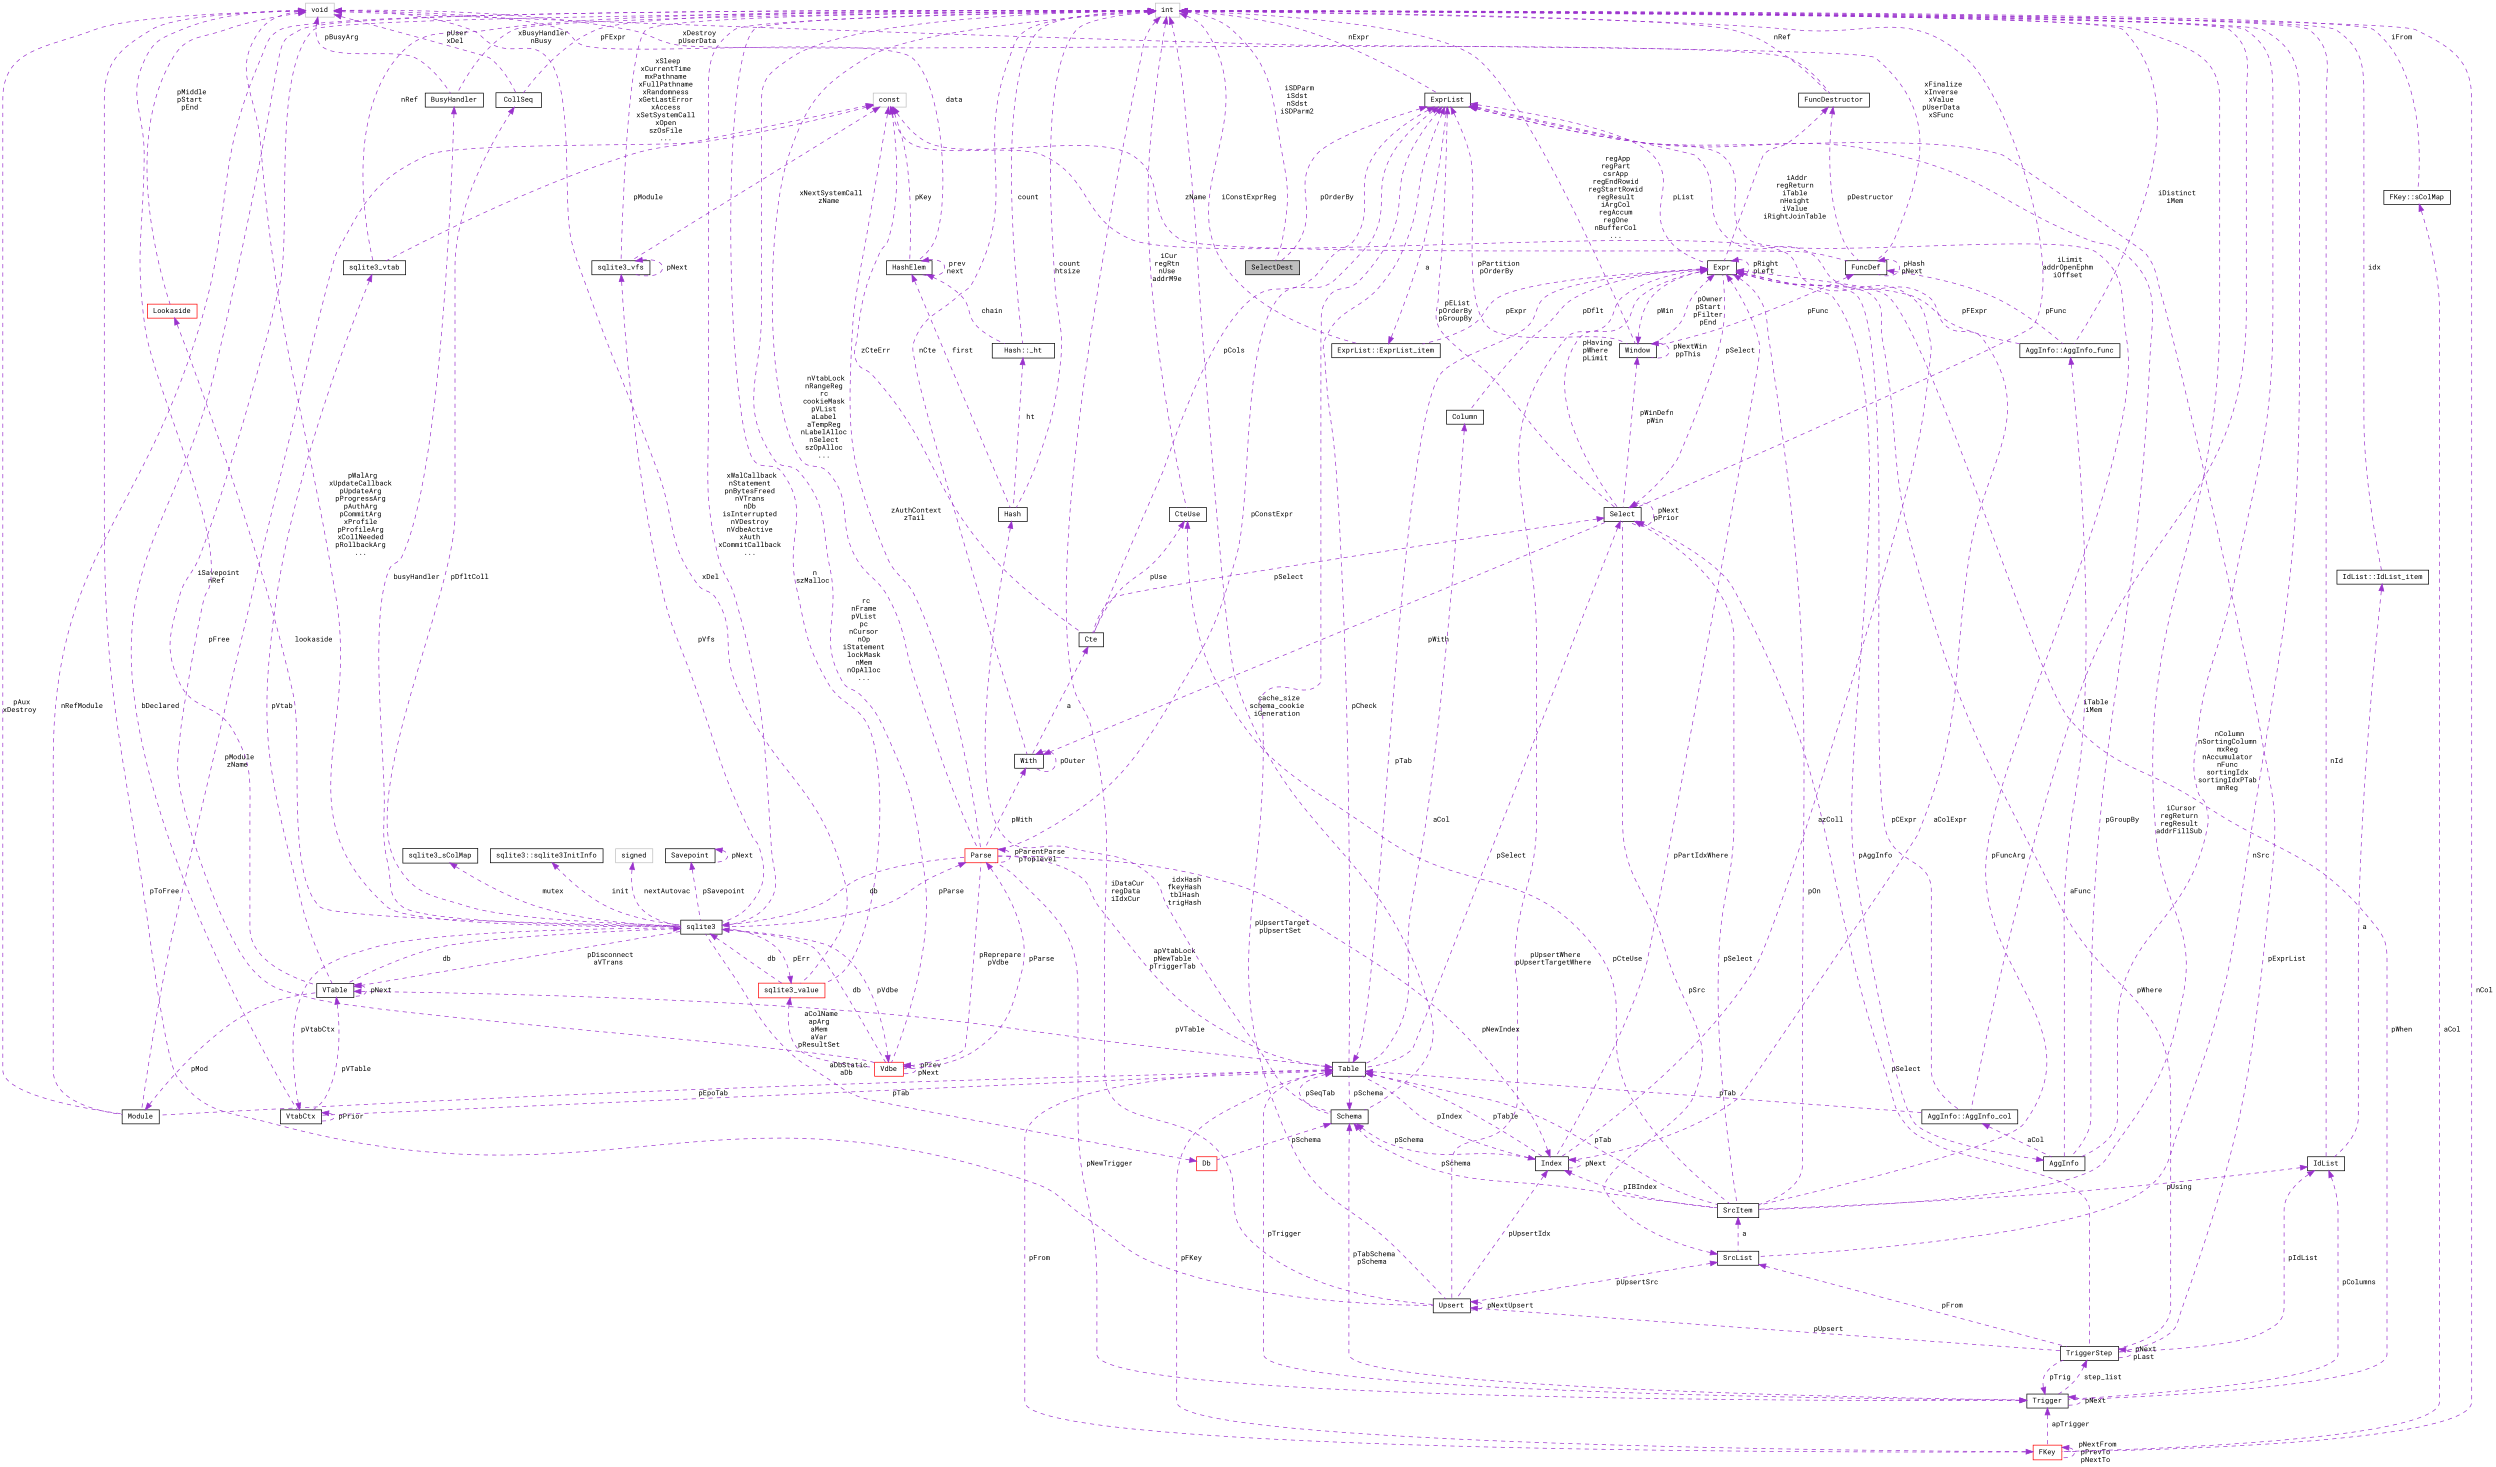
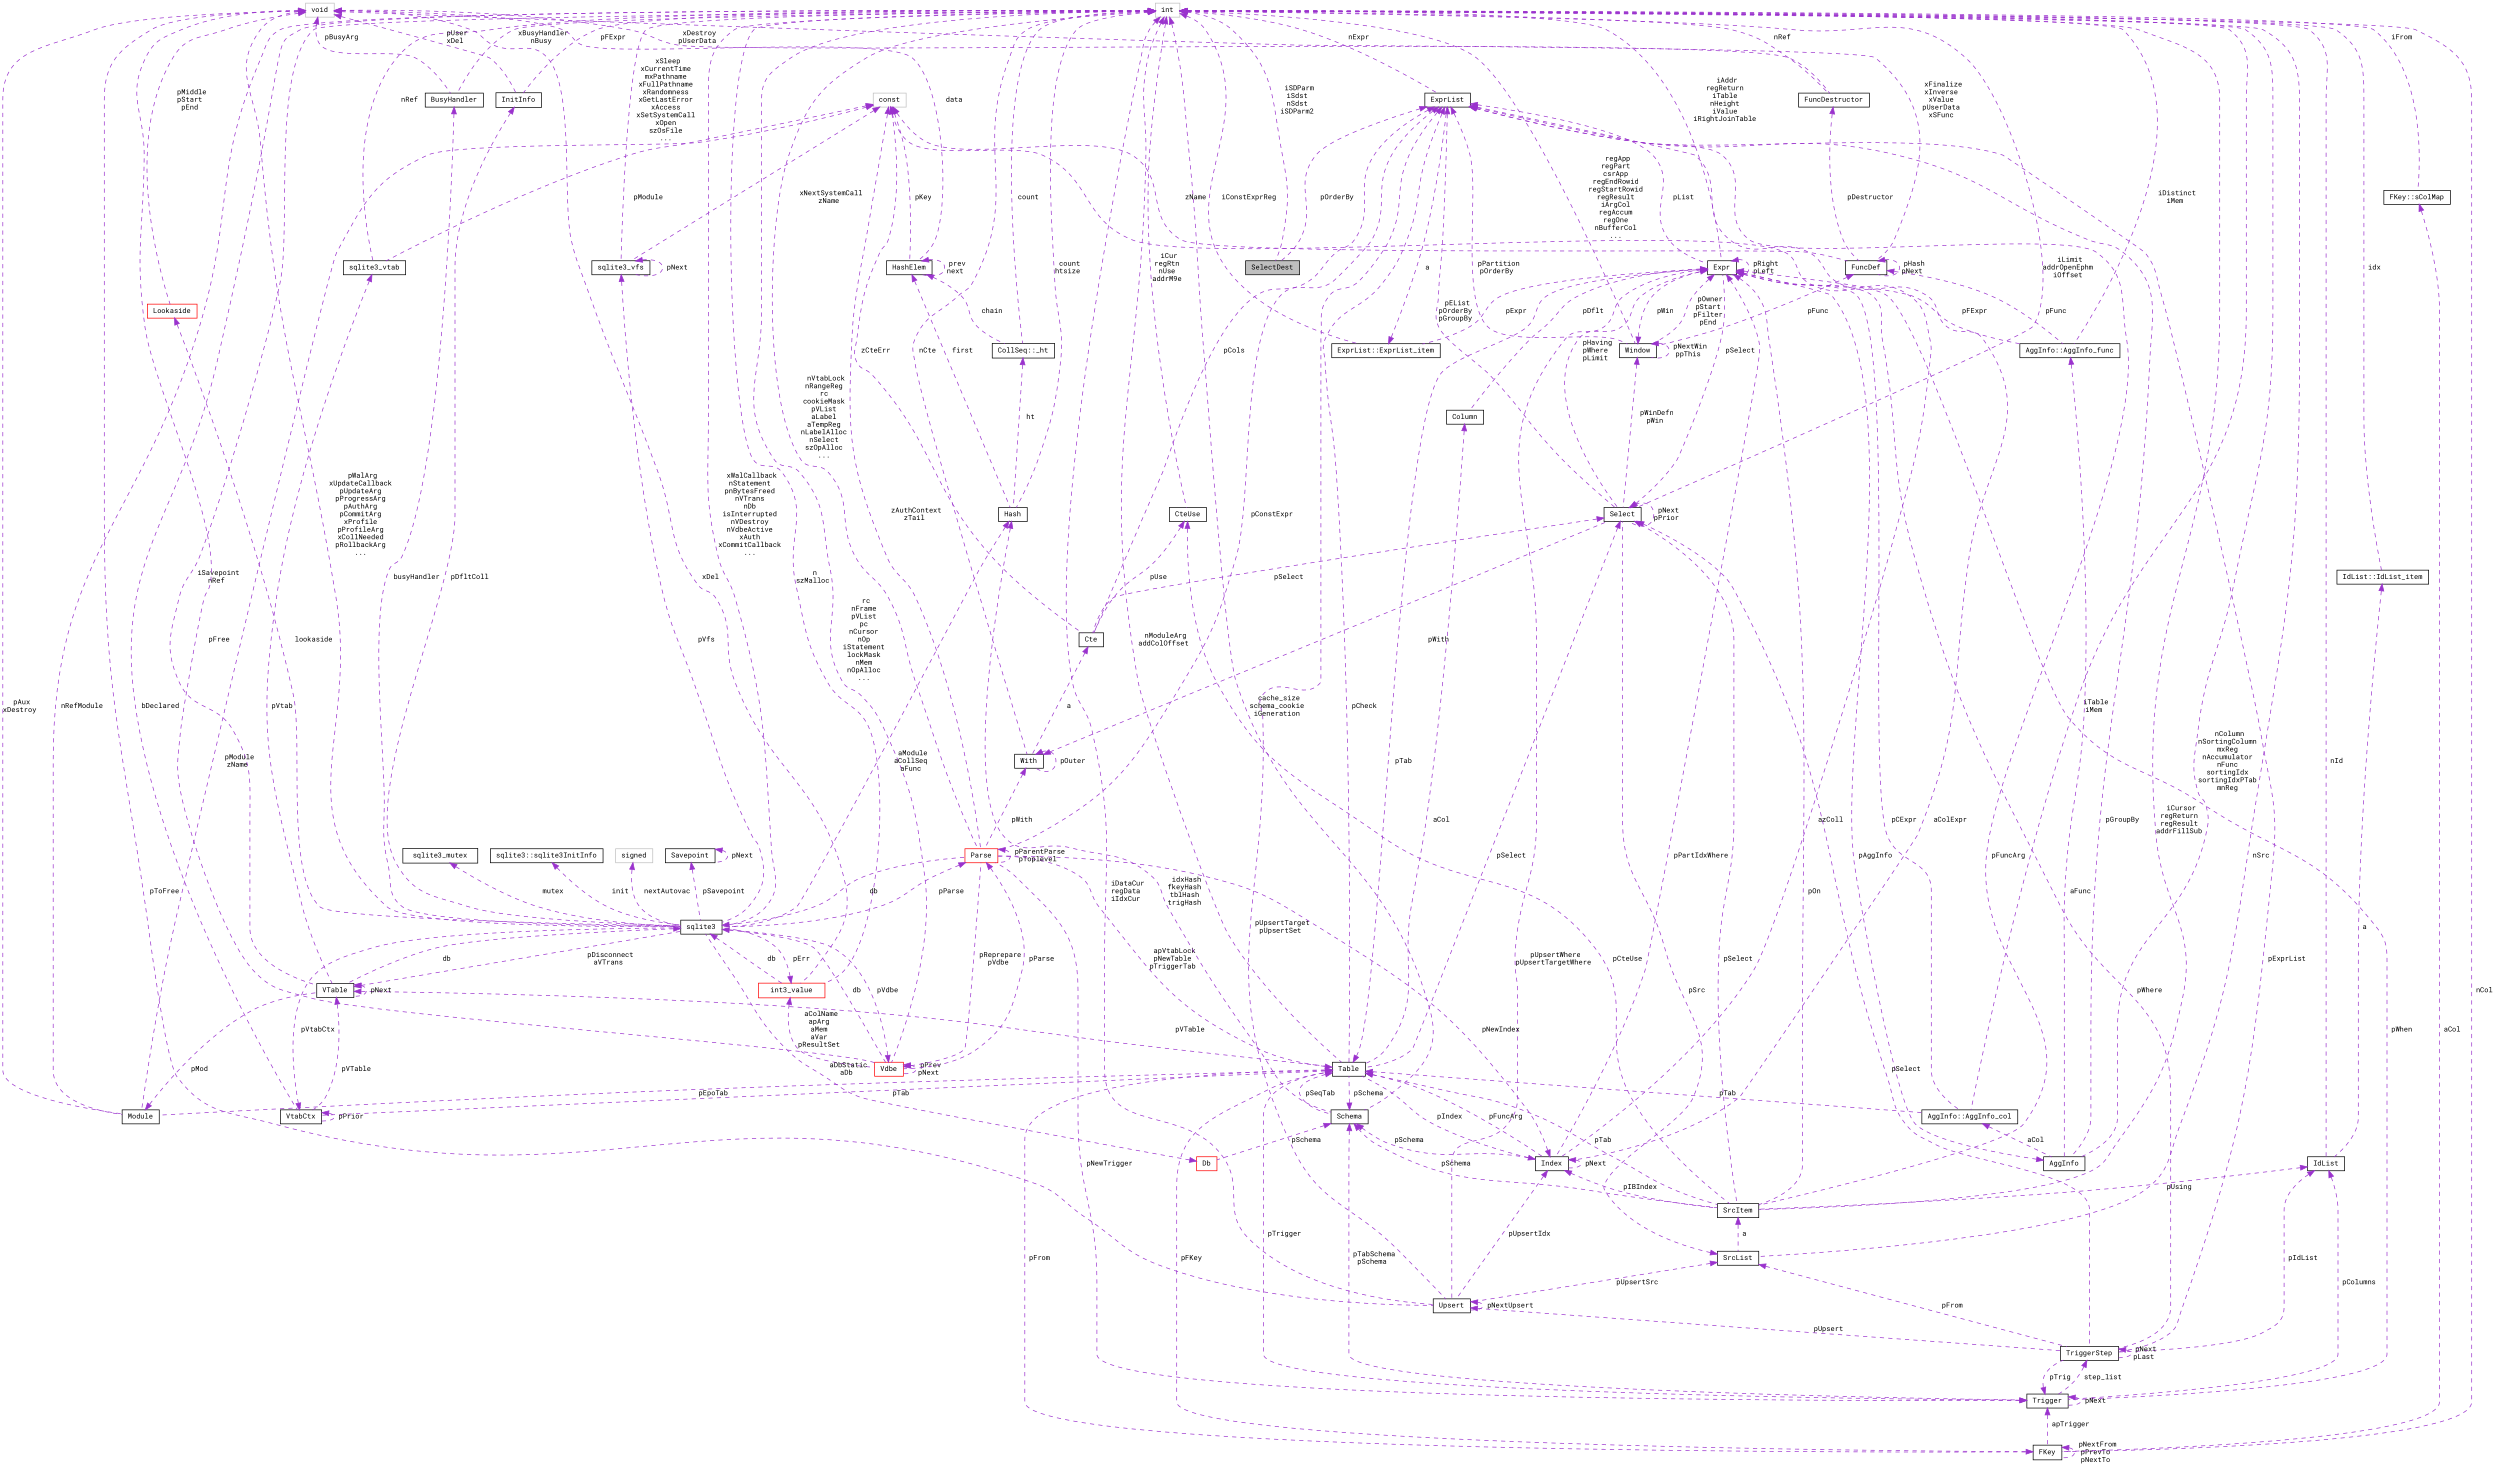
(519, 100) -> (519, 100)
(1756, 173) -> (1599, 28)
(1023, 351) -> (1023, 351)
none -> (1122, 544)
none -> (883, 752)
(440, 856) -> (440, 856)
(792, 990) -> (792, 990)
(1504, 1117) -> (1504, 1117)
(2047, 1452) -> (2047, 1452)
